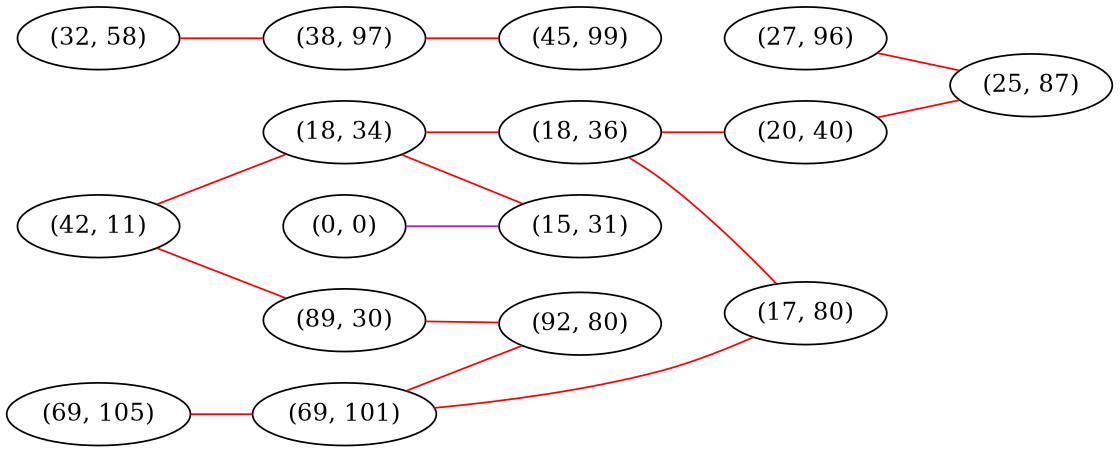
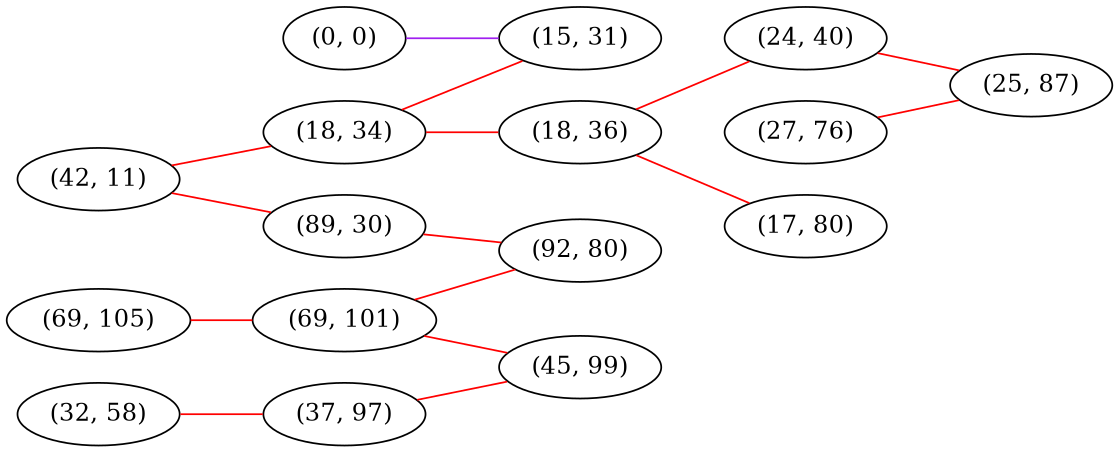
(344, 38) -> (344, 414)
(806, 38) -> (806, 132)
(806, 132) -> (806, 38)
(597, 385) -> (466, 344)
